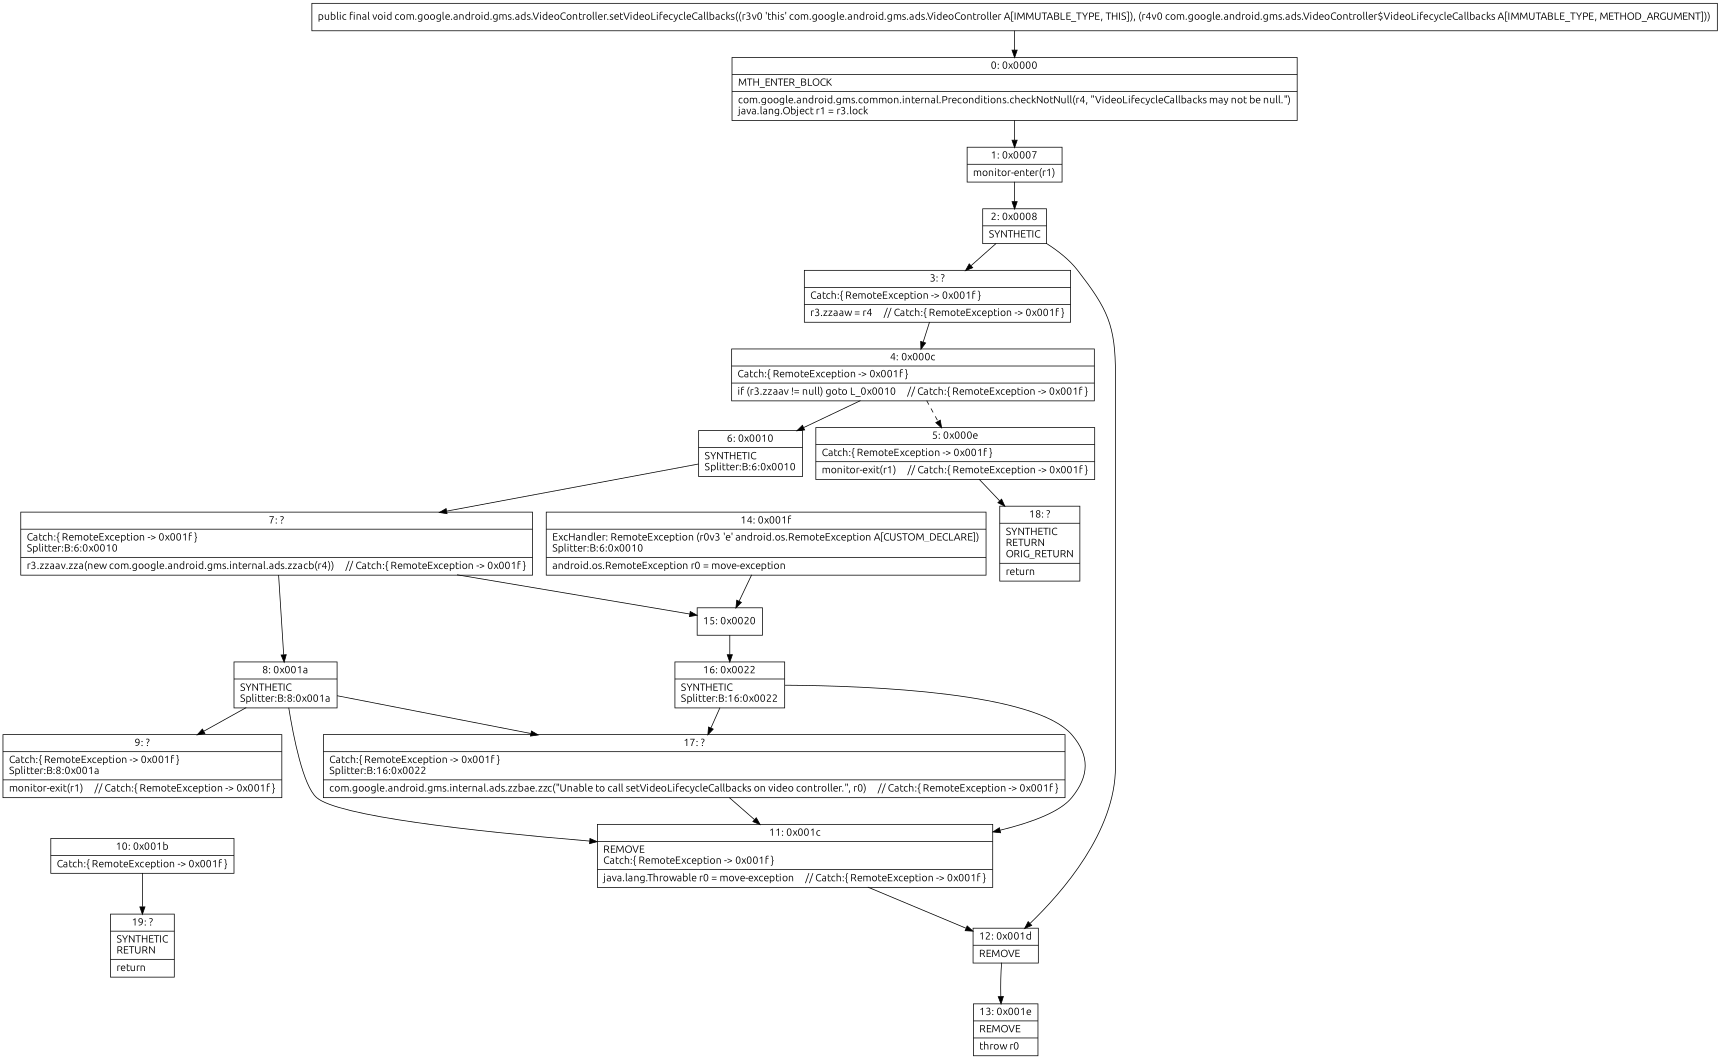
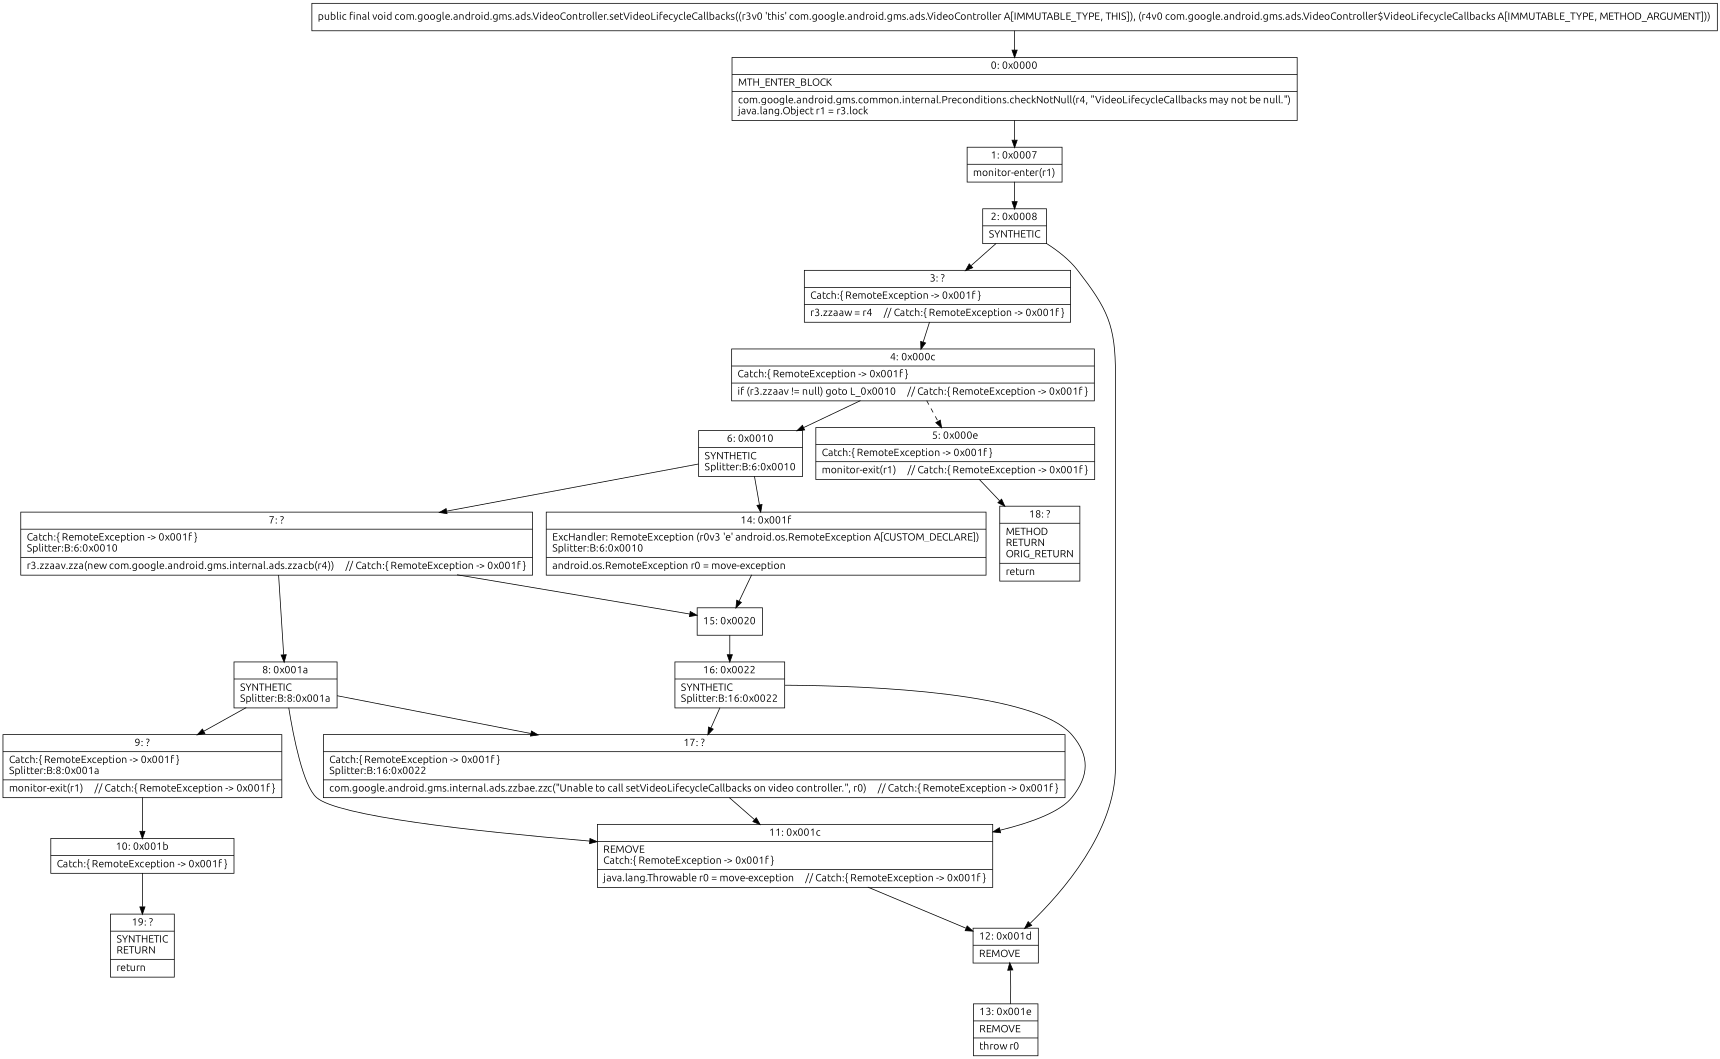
none -> (757, 491)
(1032, 532) -> (1027, 532)
none -> (142, 814)
(1001, 980) -> (1011, 987)
